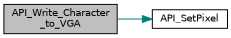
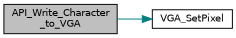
(190, 19) -> (192, 19)
